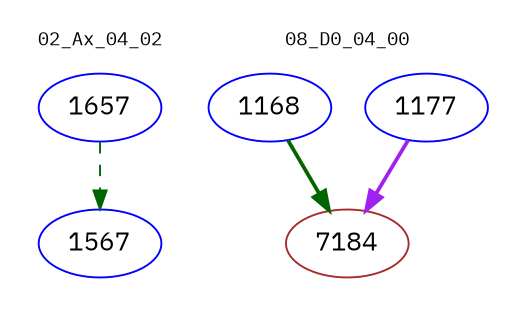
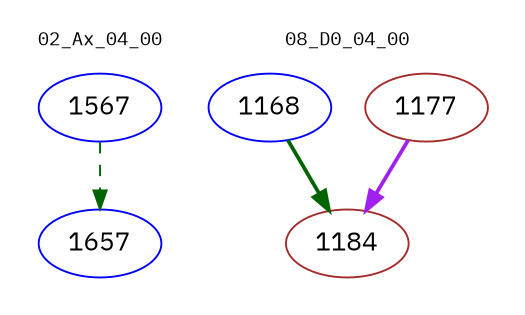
(101, 41) -> (101, 41)
(427, 108) -> (427, 108)
(100, 166) -> (100, 166)
(347, 243) -> (347, 243)
